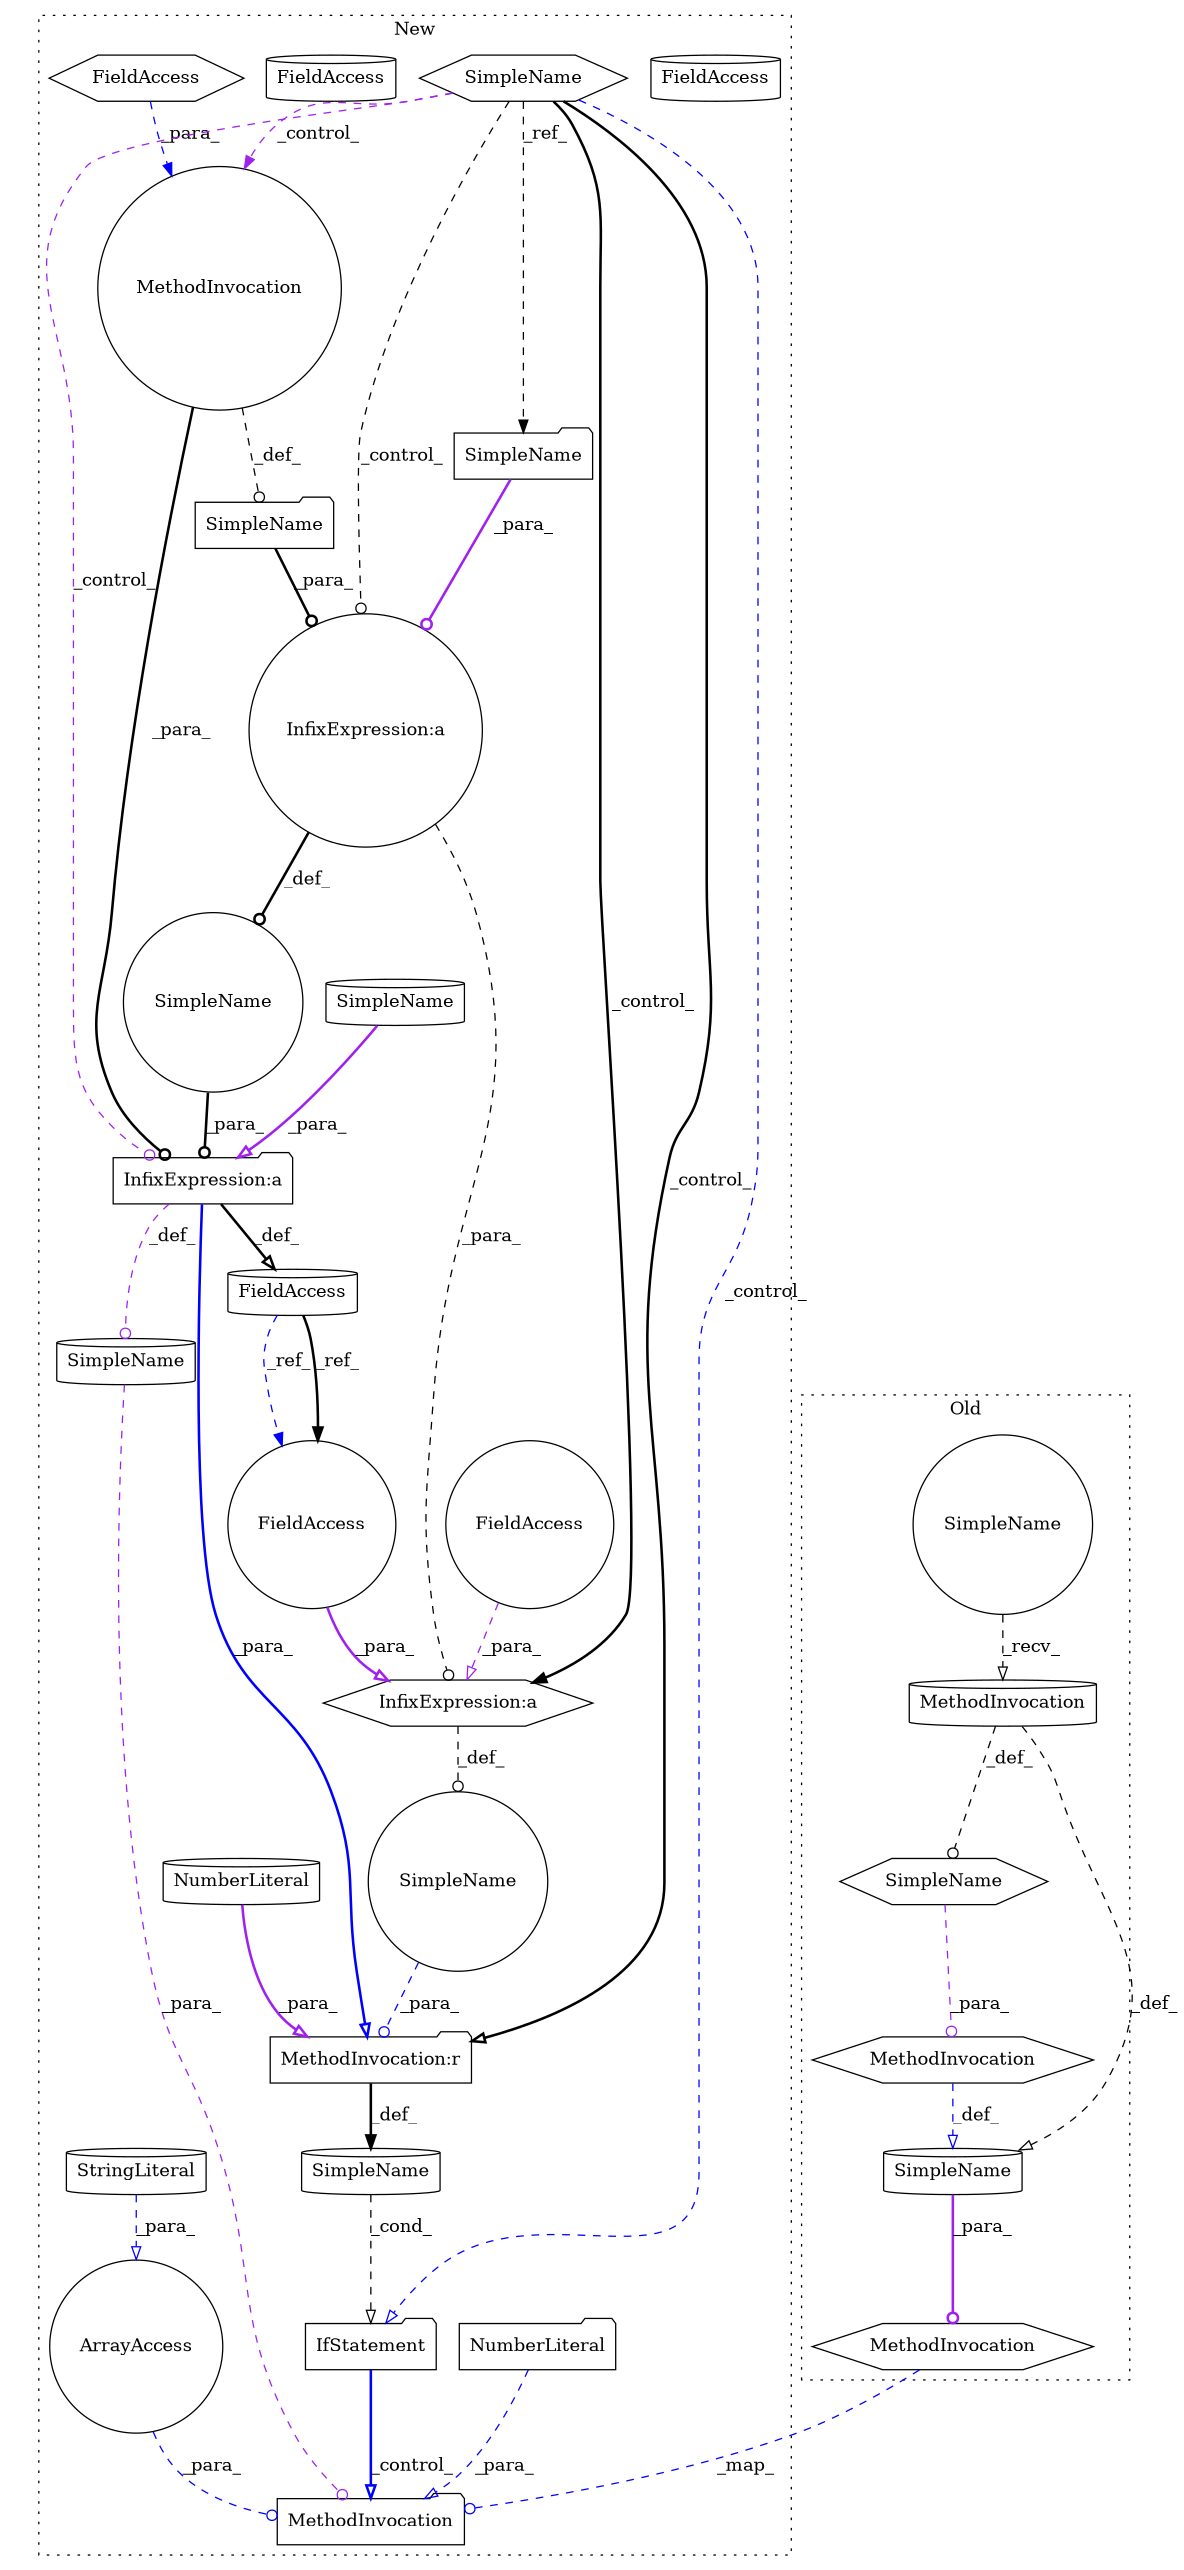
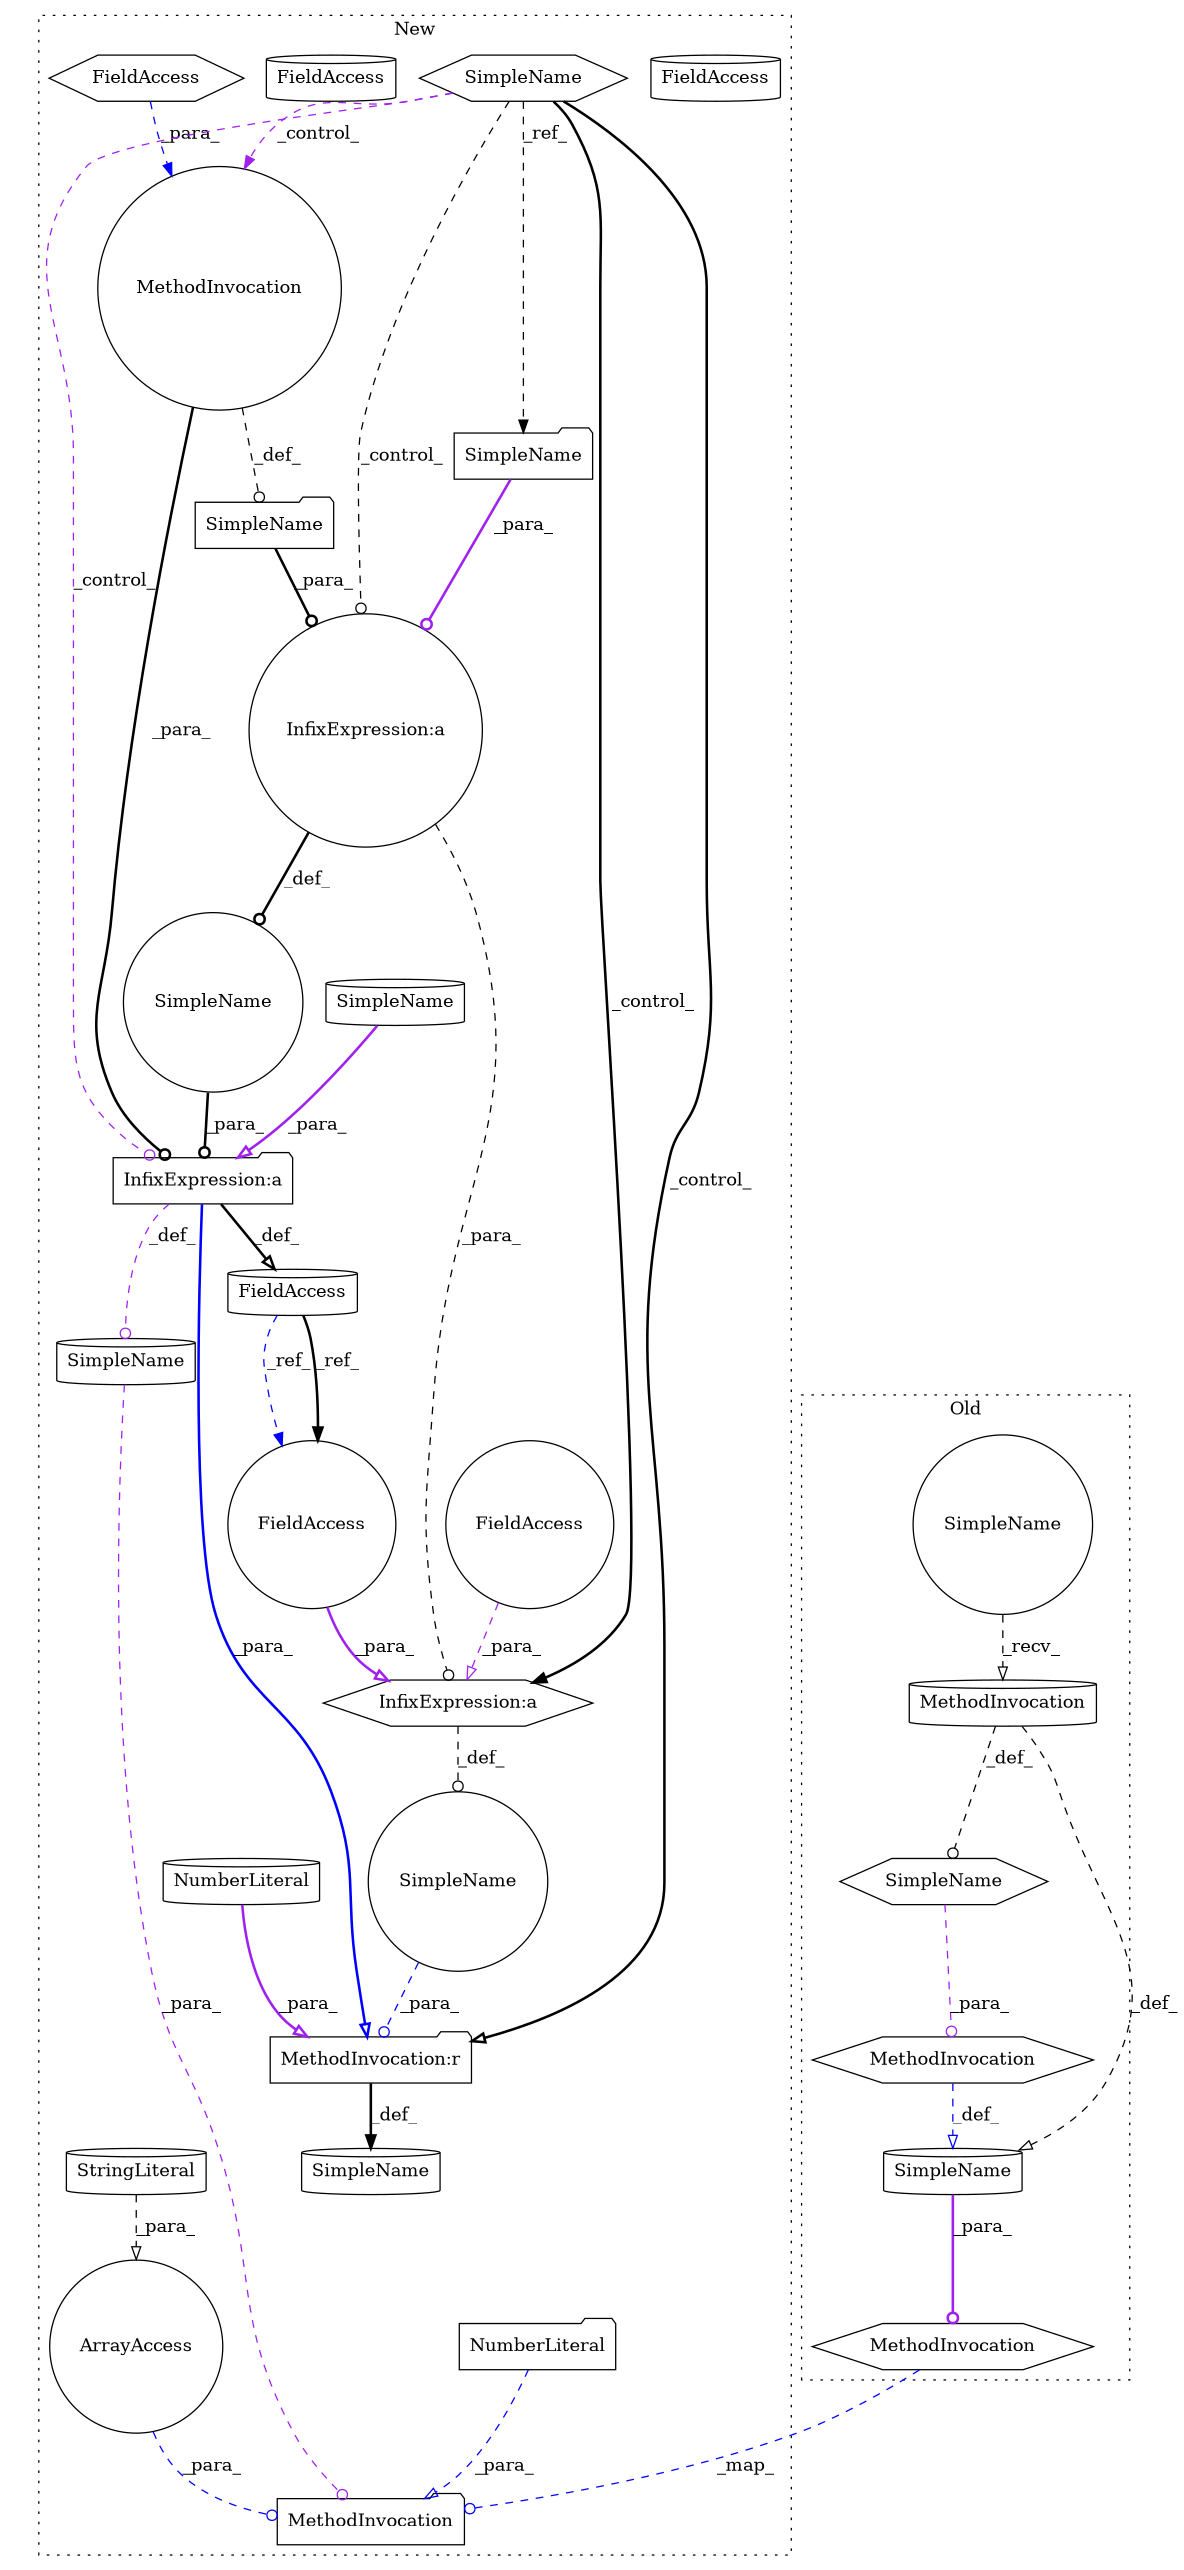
(136, 2221) -> (136, 2221)
(371, 2347) -> none
